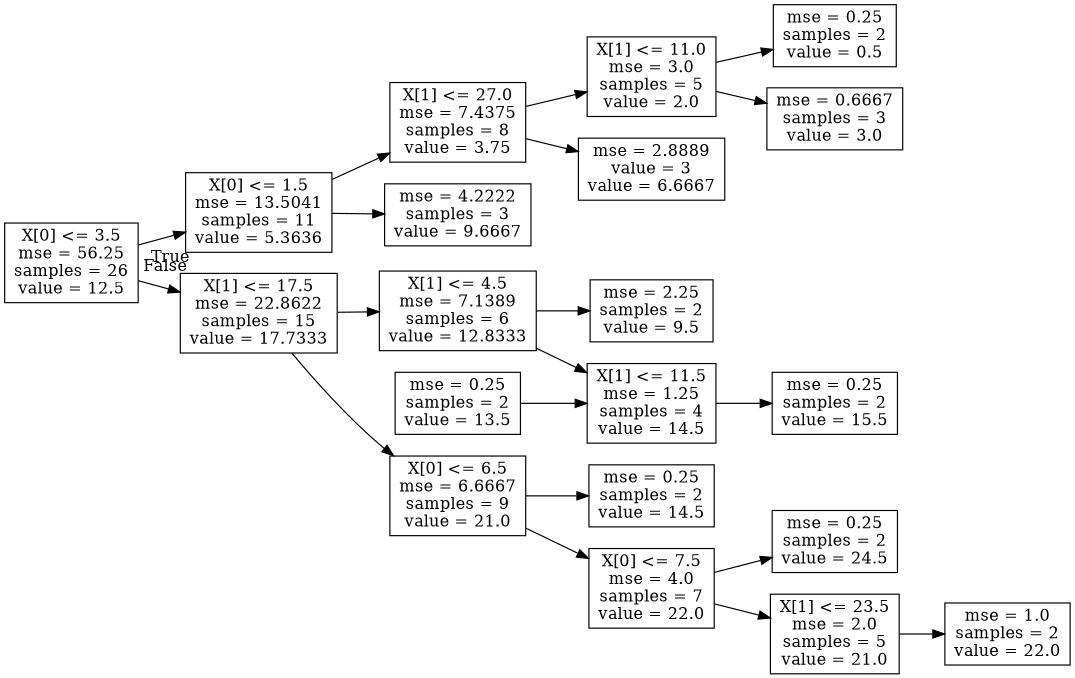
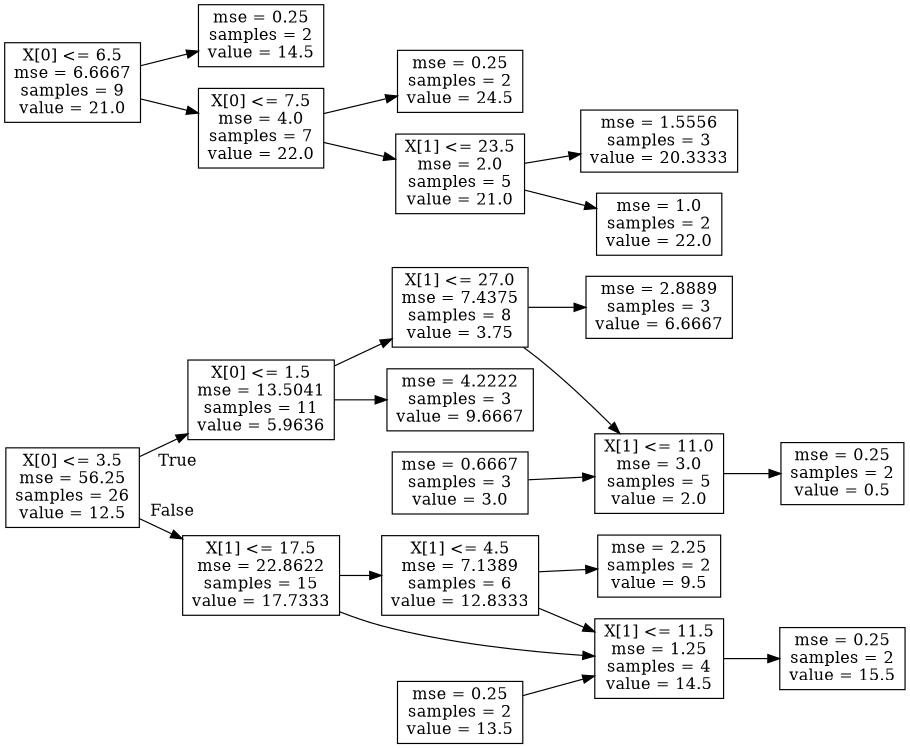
(736, 96) -> (555, 478)
none -> (659, 141)
(652, 169) -> (659, 307)
(259, 213) -> (261, 400)
(336, 403) -> (460, 642)
